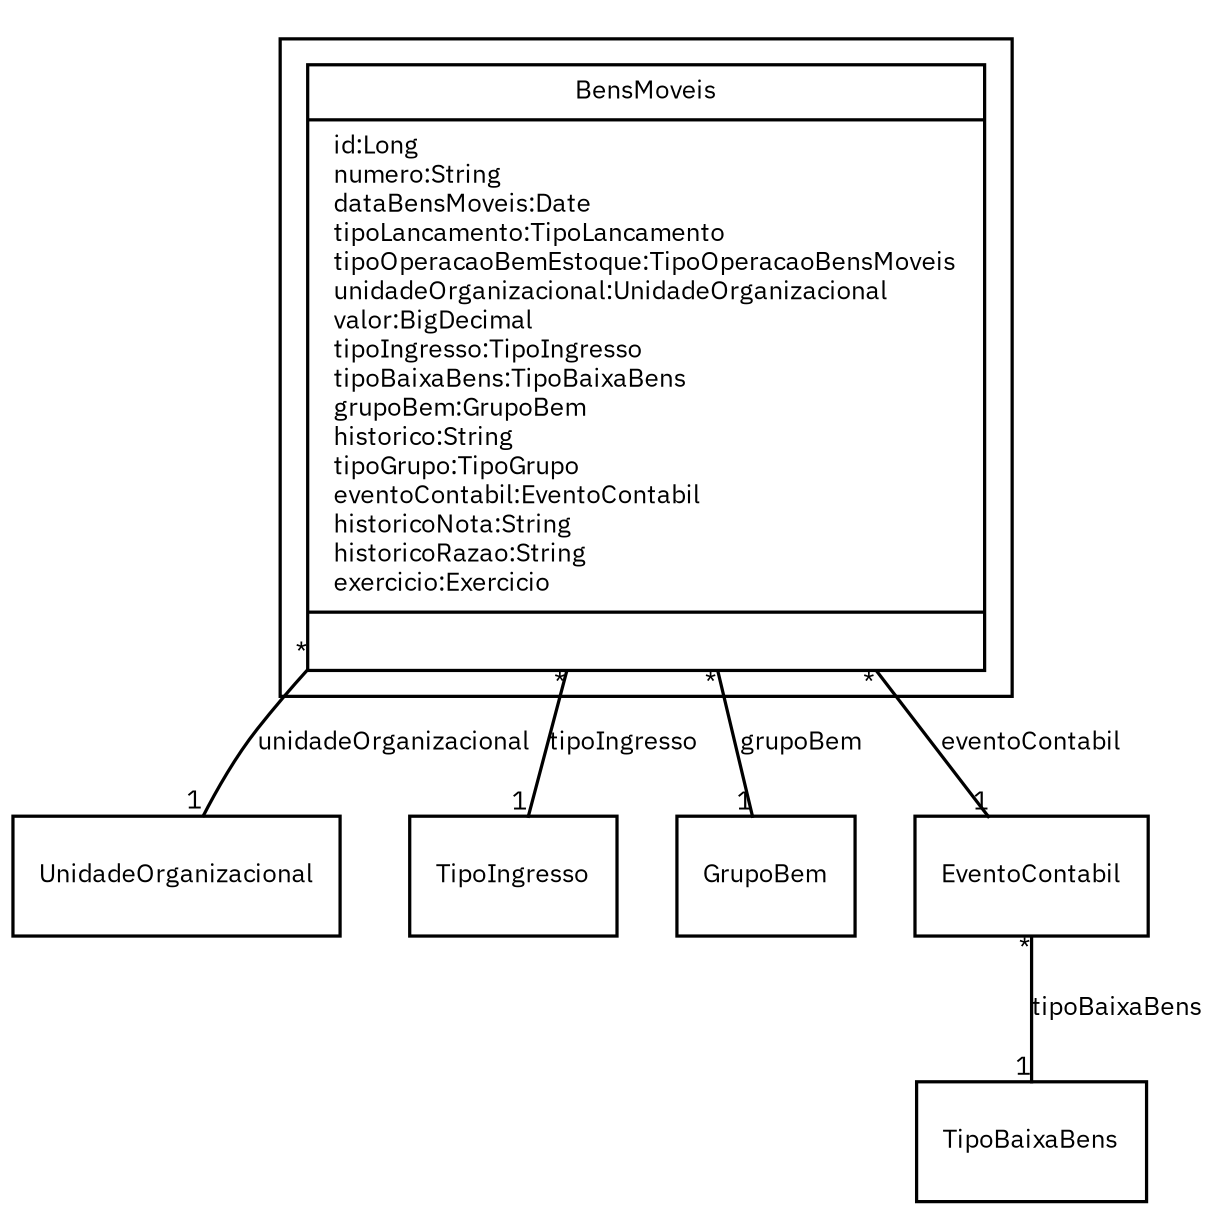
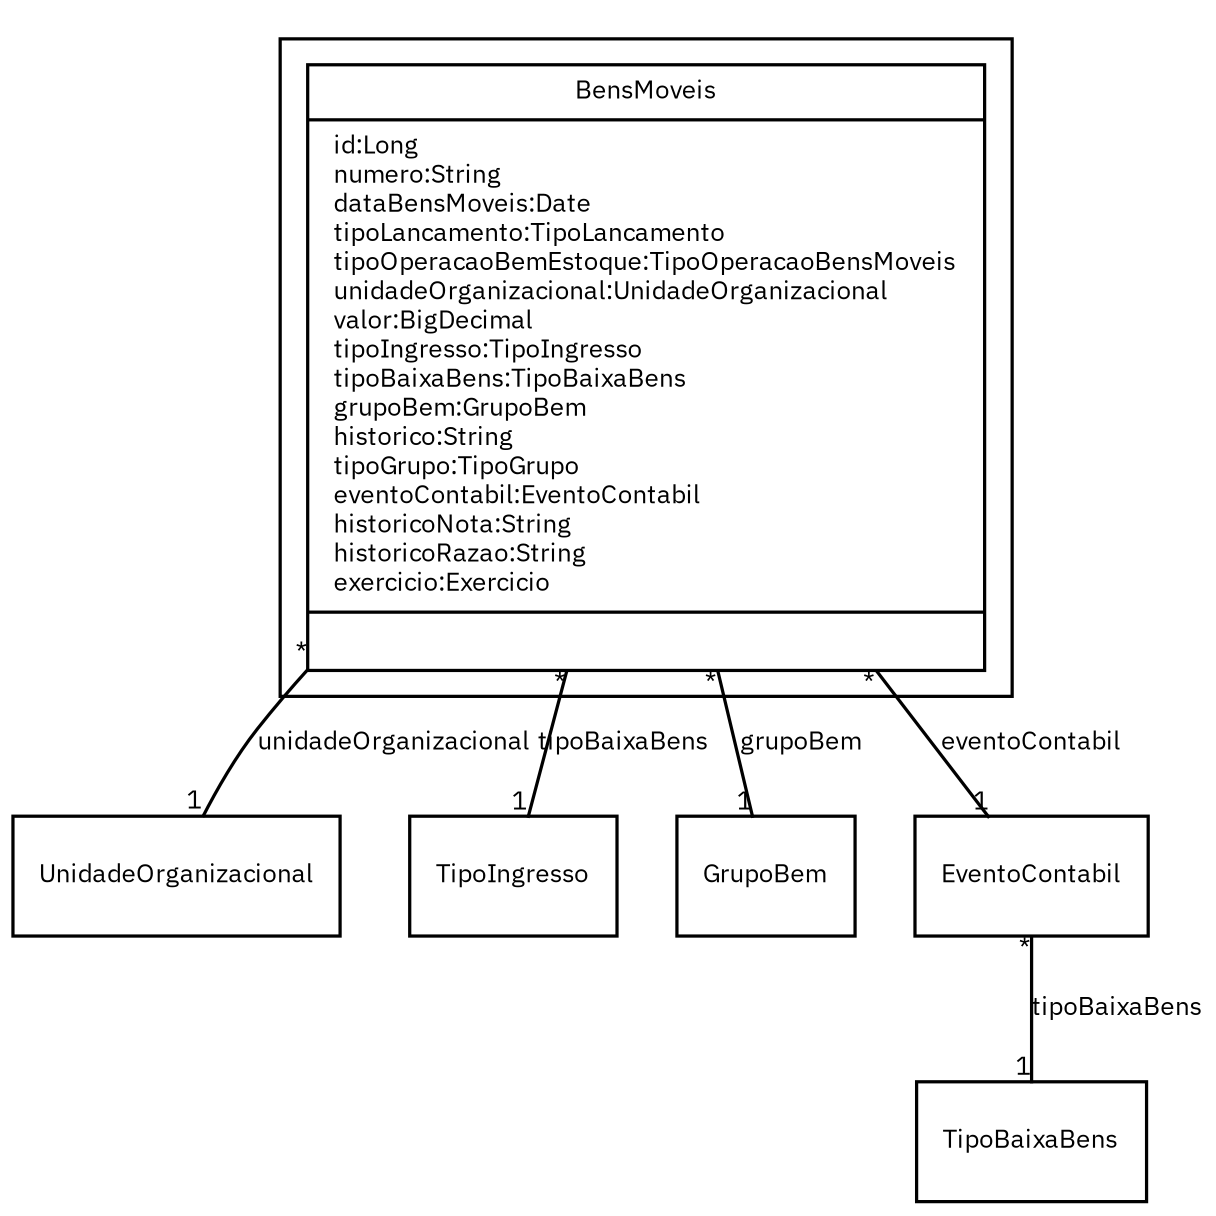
(623, 743) -> (623, 743)
